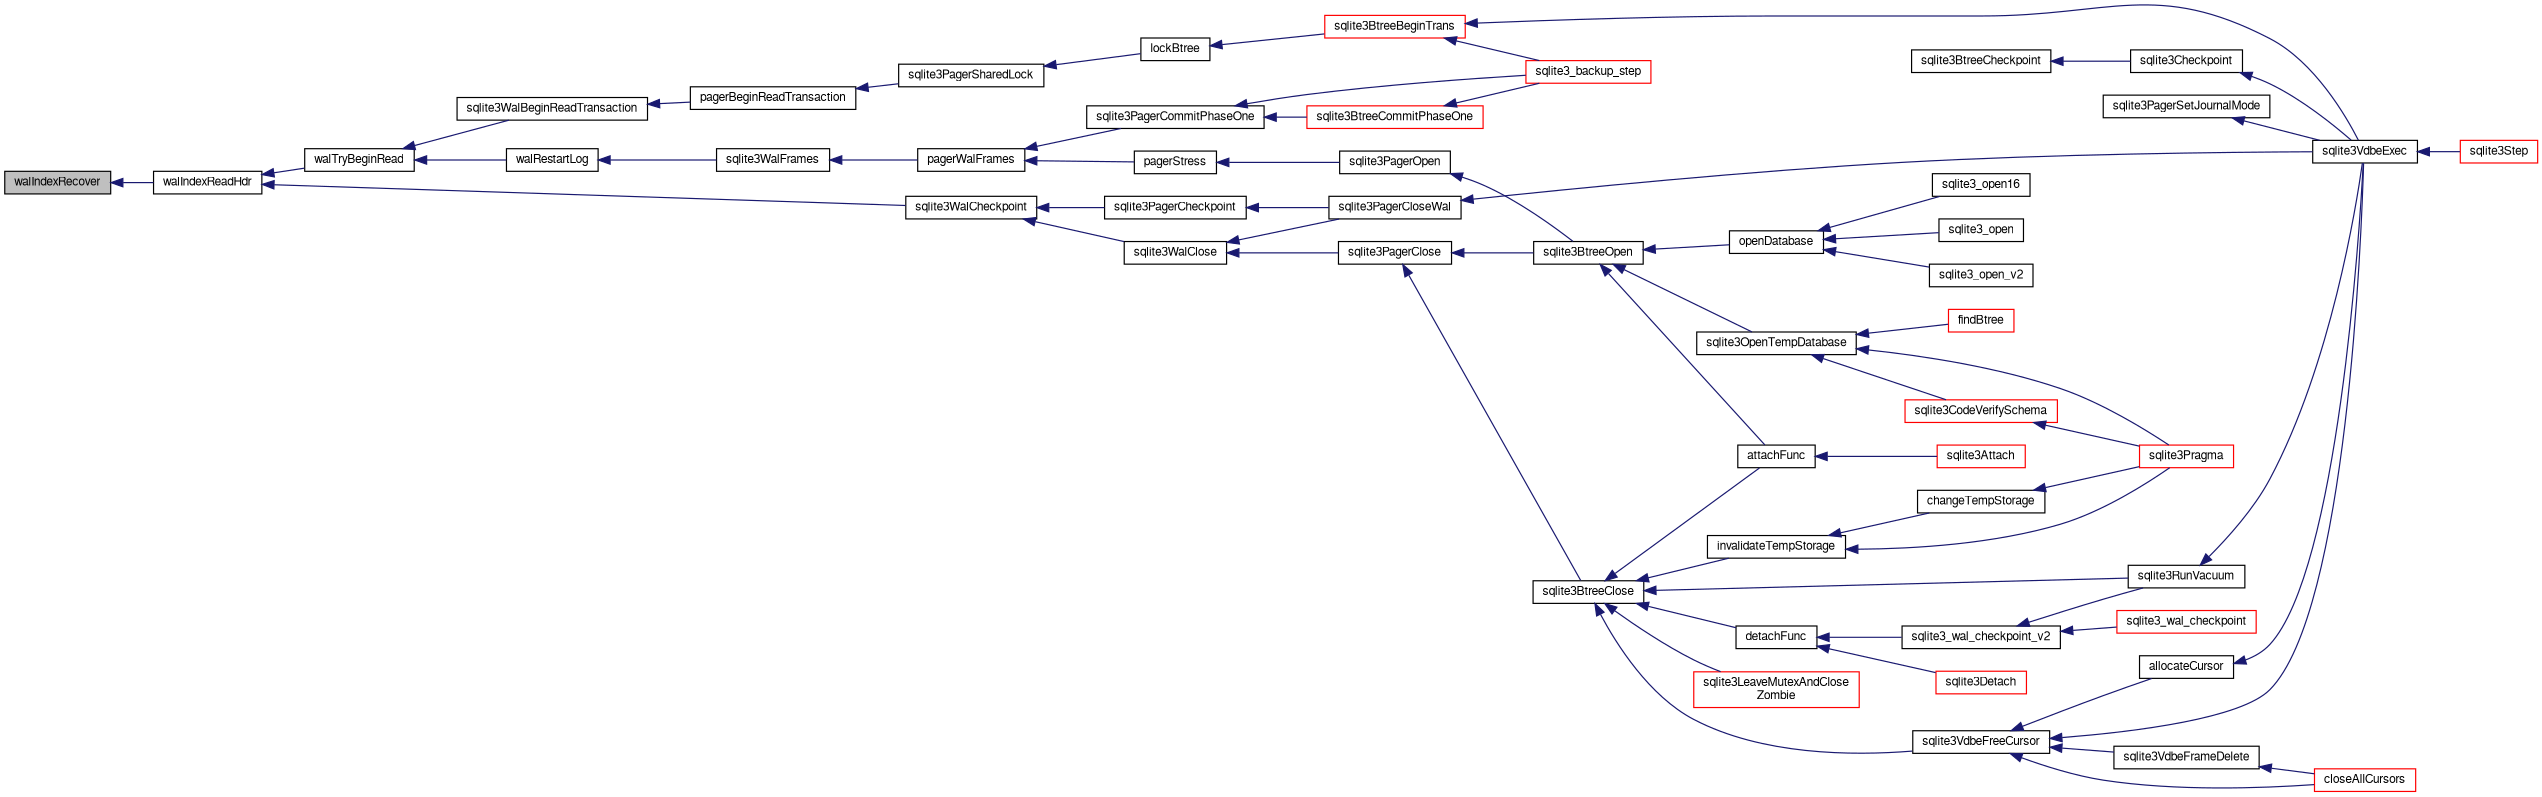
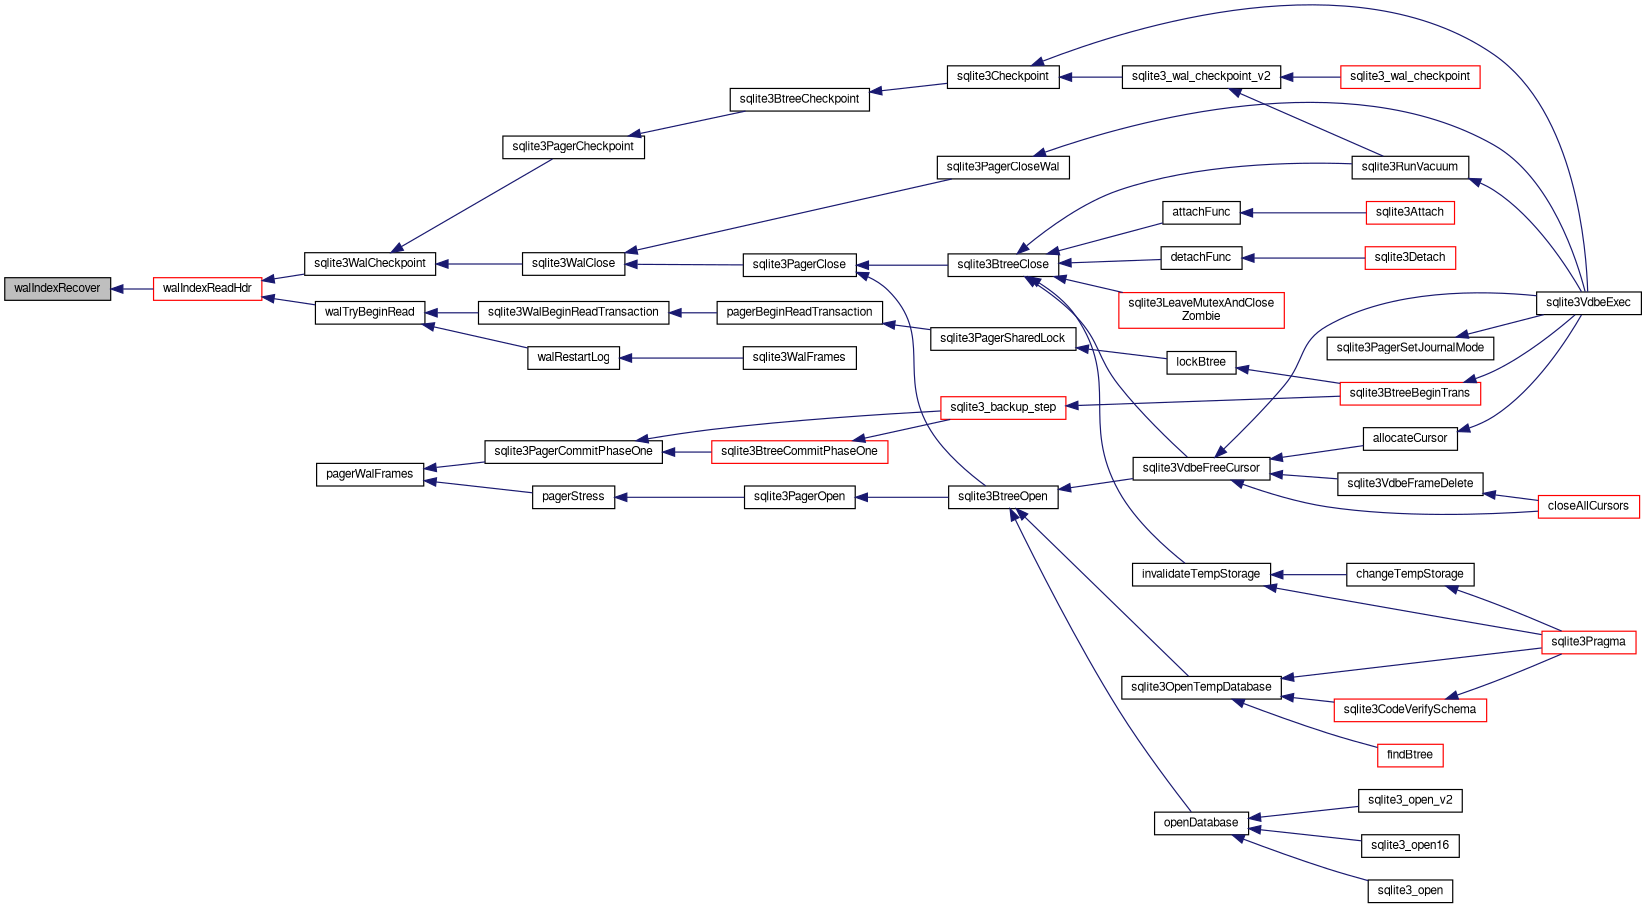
(1498, 51) -> (1209, 401)
(2499, 152) -> none
(880, 160) -> none
(208, 183) -> (208, 289)
(1294, 208) -> (693, 122)
(1687, 359) -> (1102, 483)
(1865, 637) -> (1097, 77)
